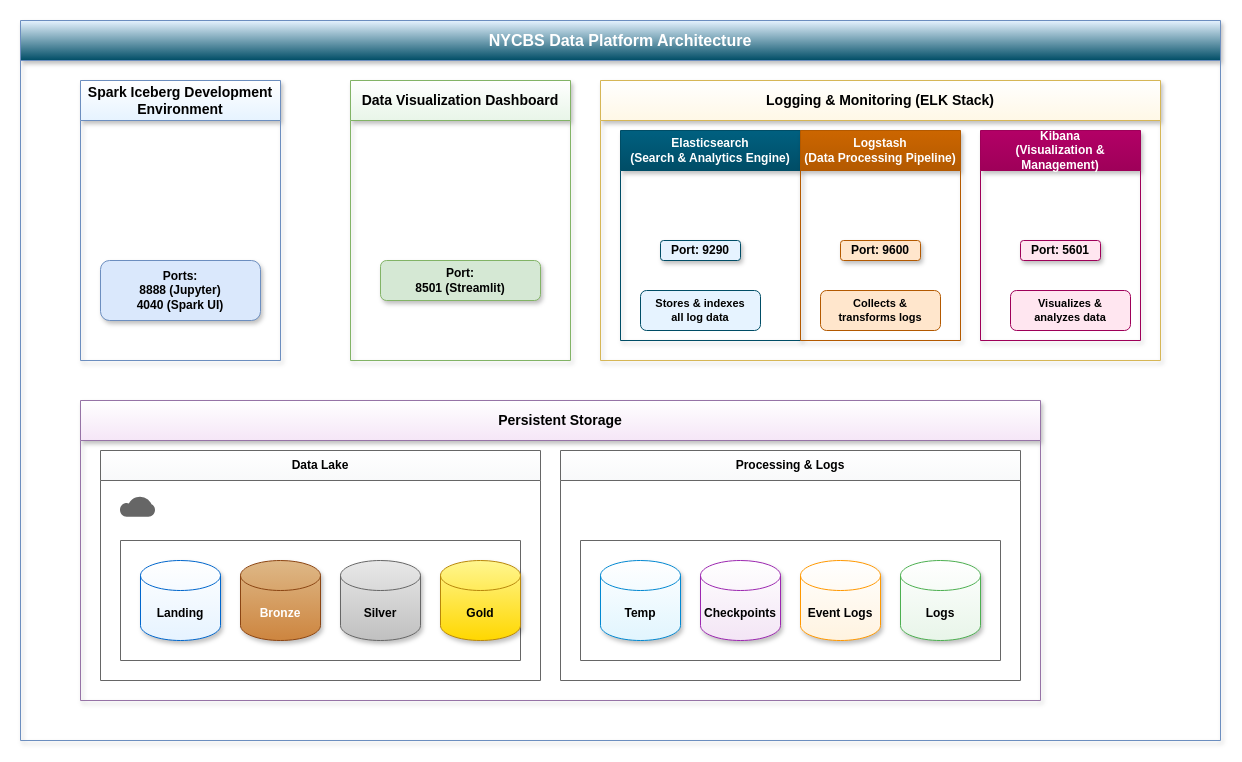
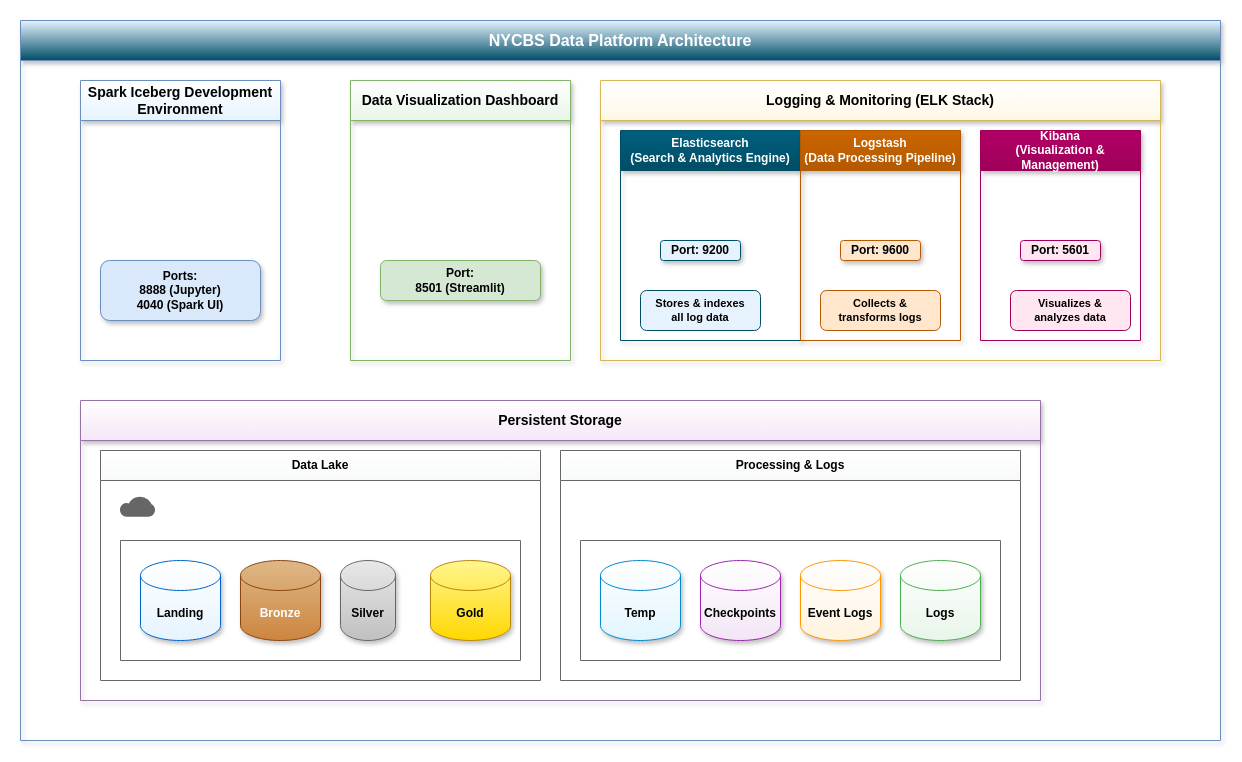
(701, 251) -> (701, 251)
(381, 601) -> (368, 601)
(481, 601) -> (471, 601)
